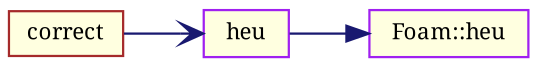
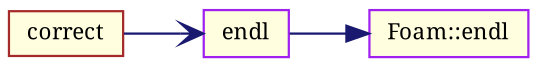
(246, 34) -> (246, 34)
(449, 34) -> (449, 34)
